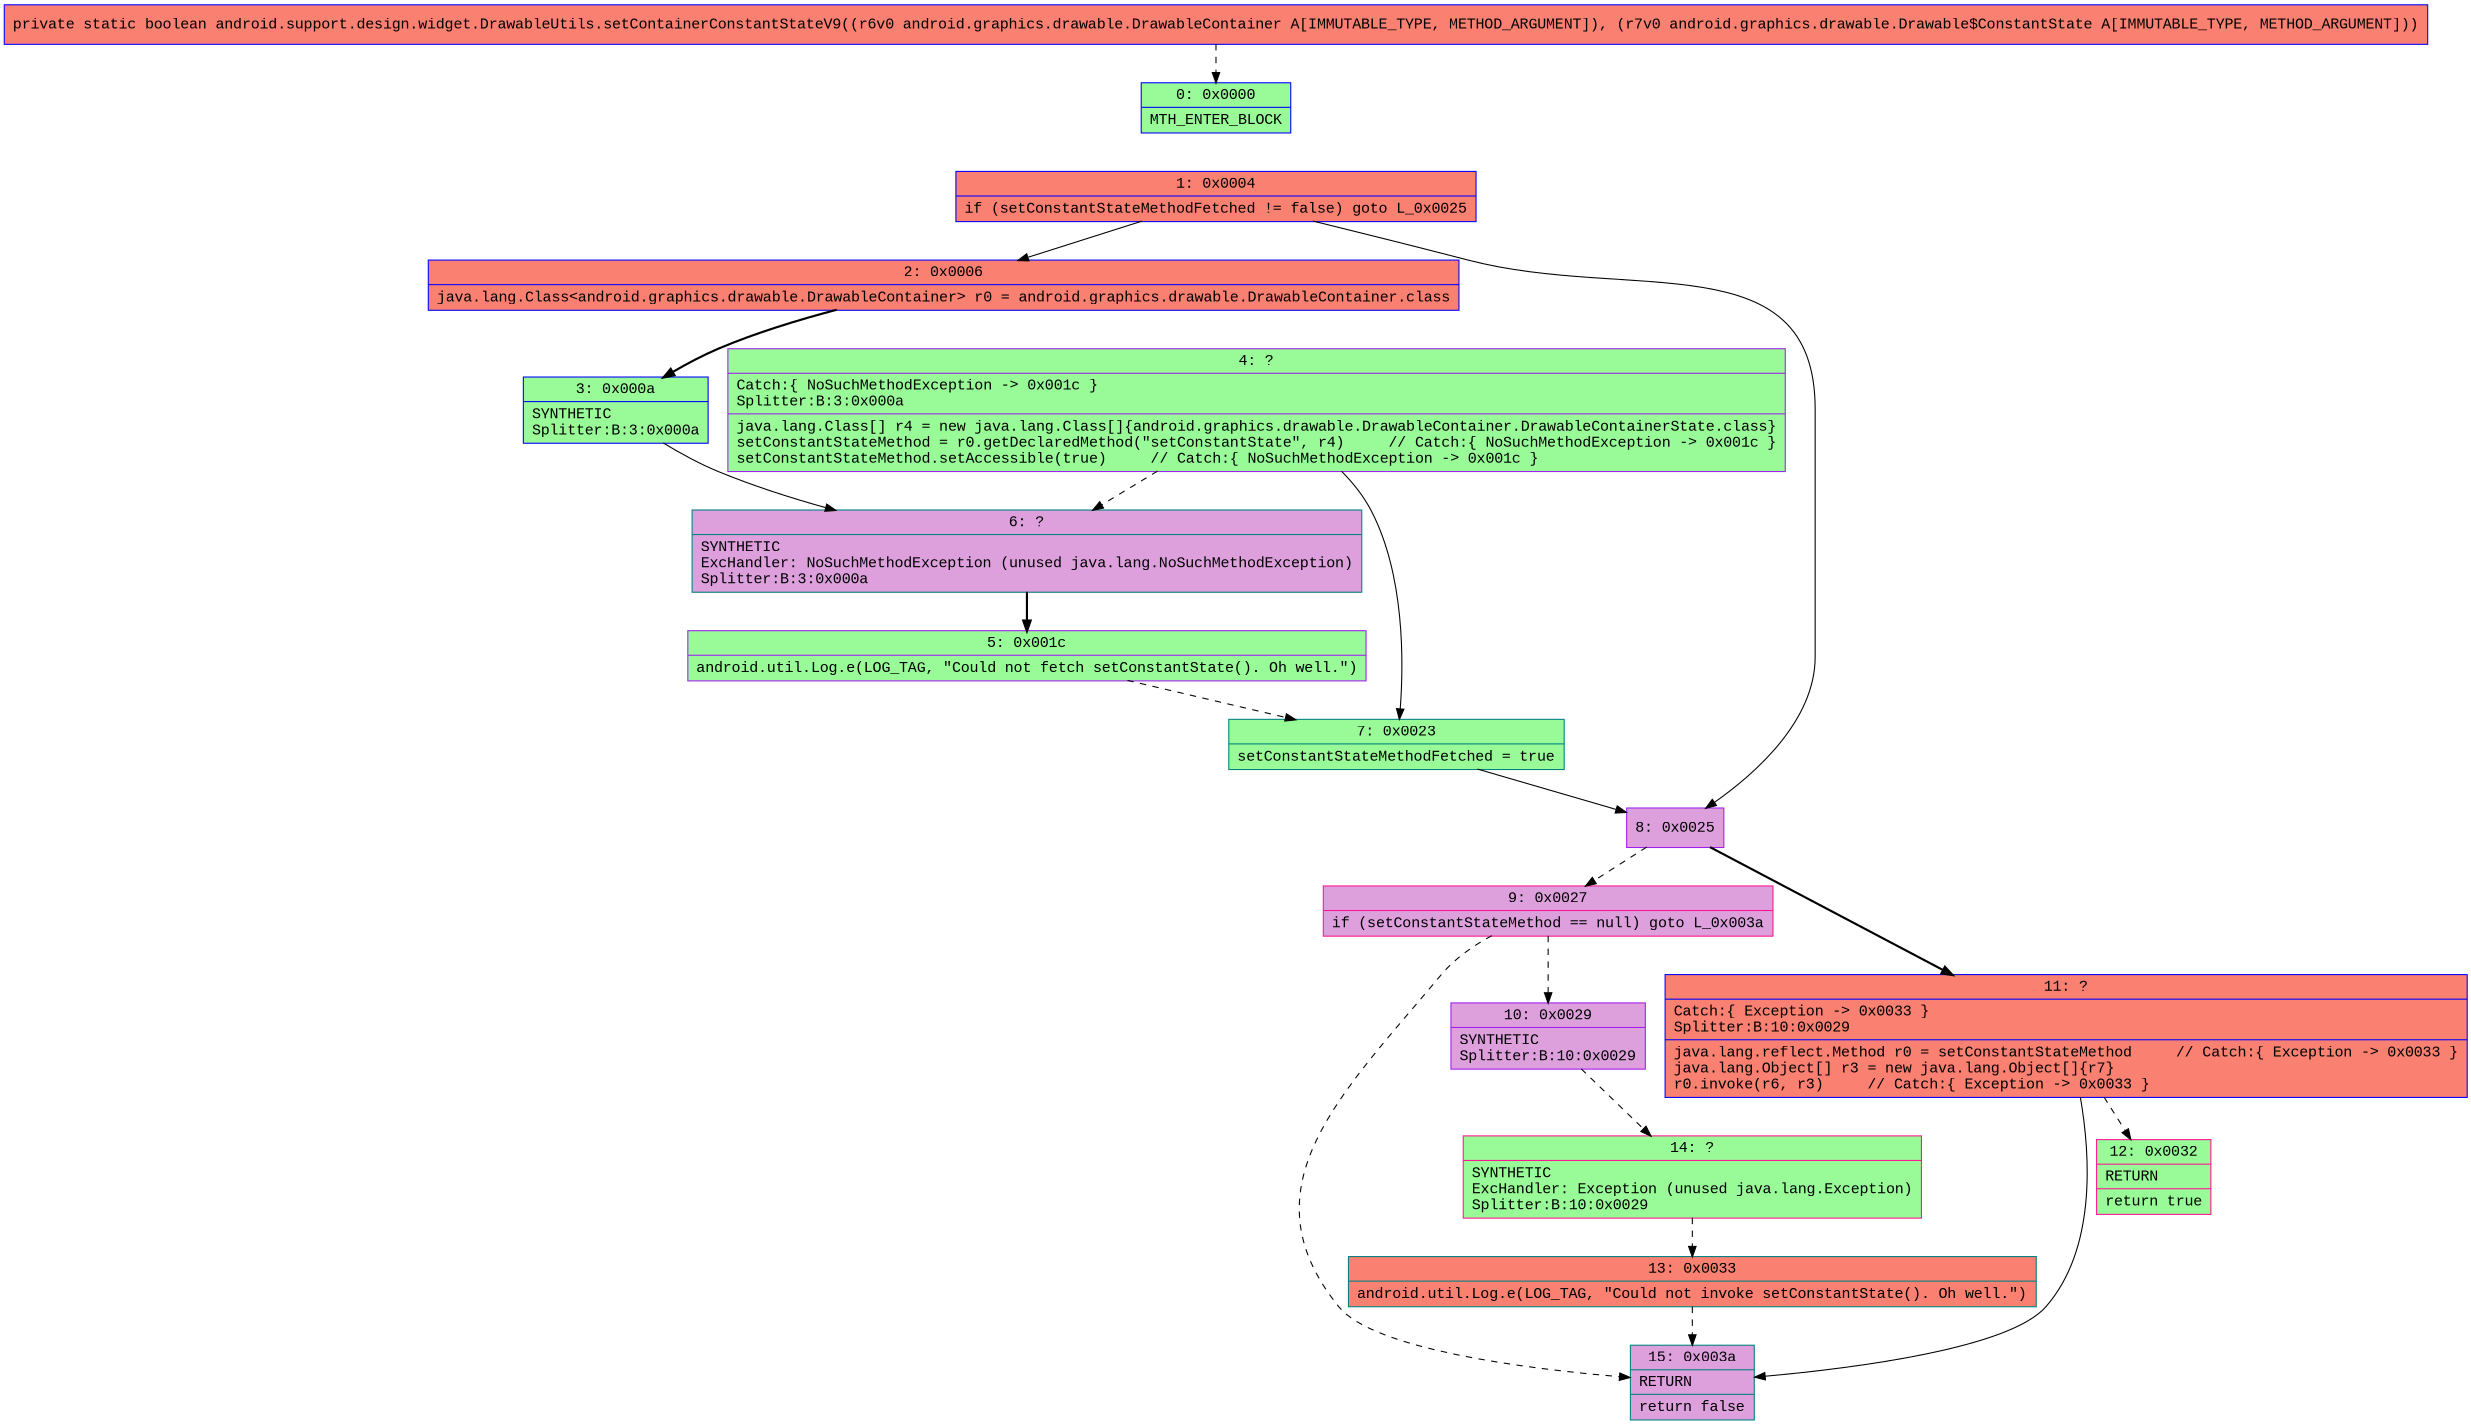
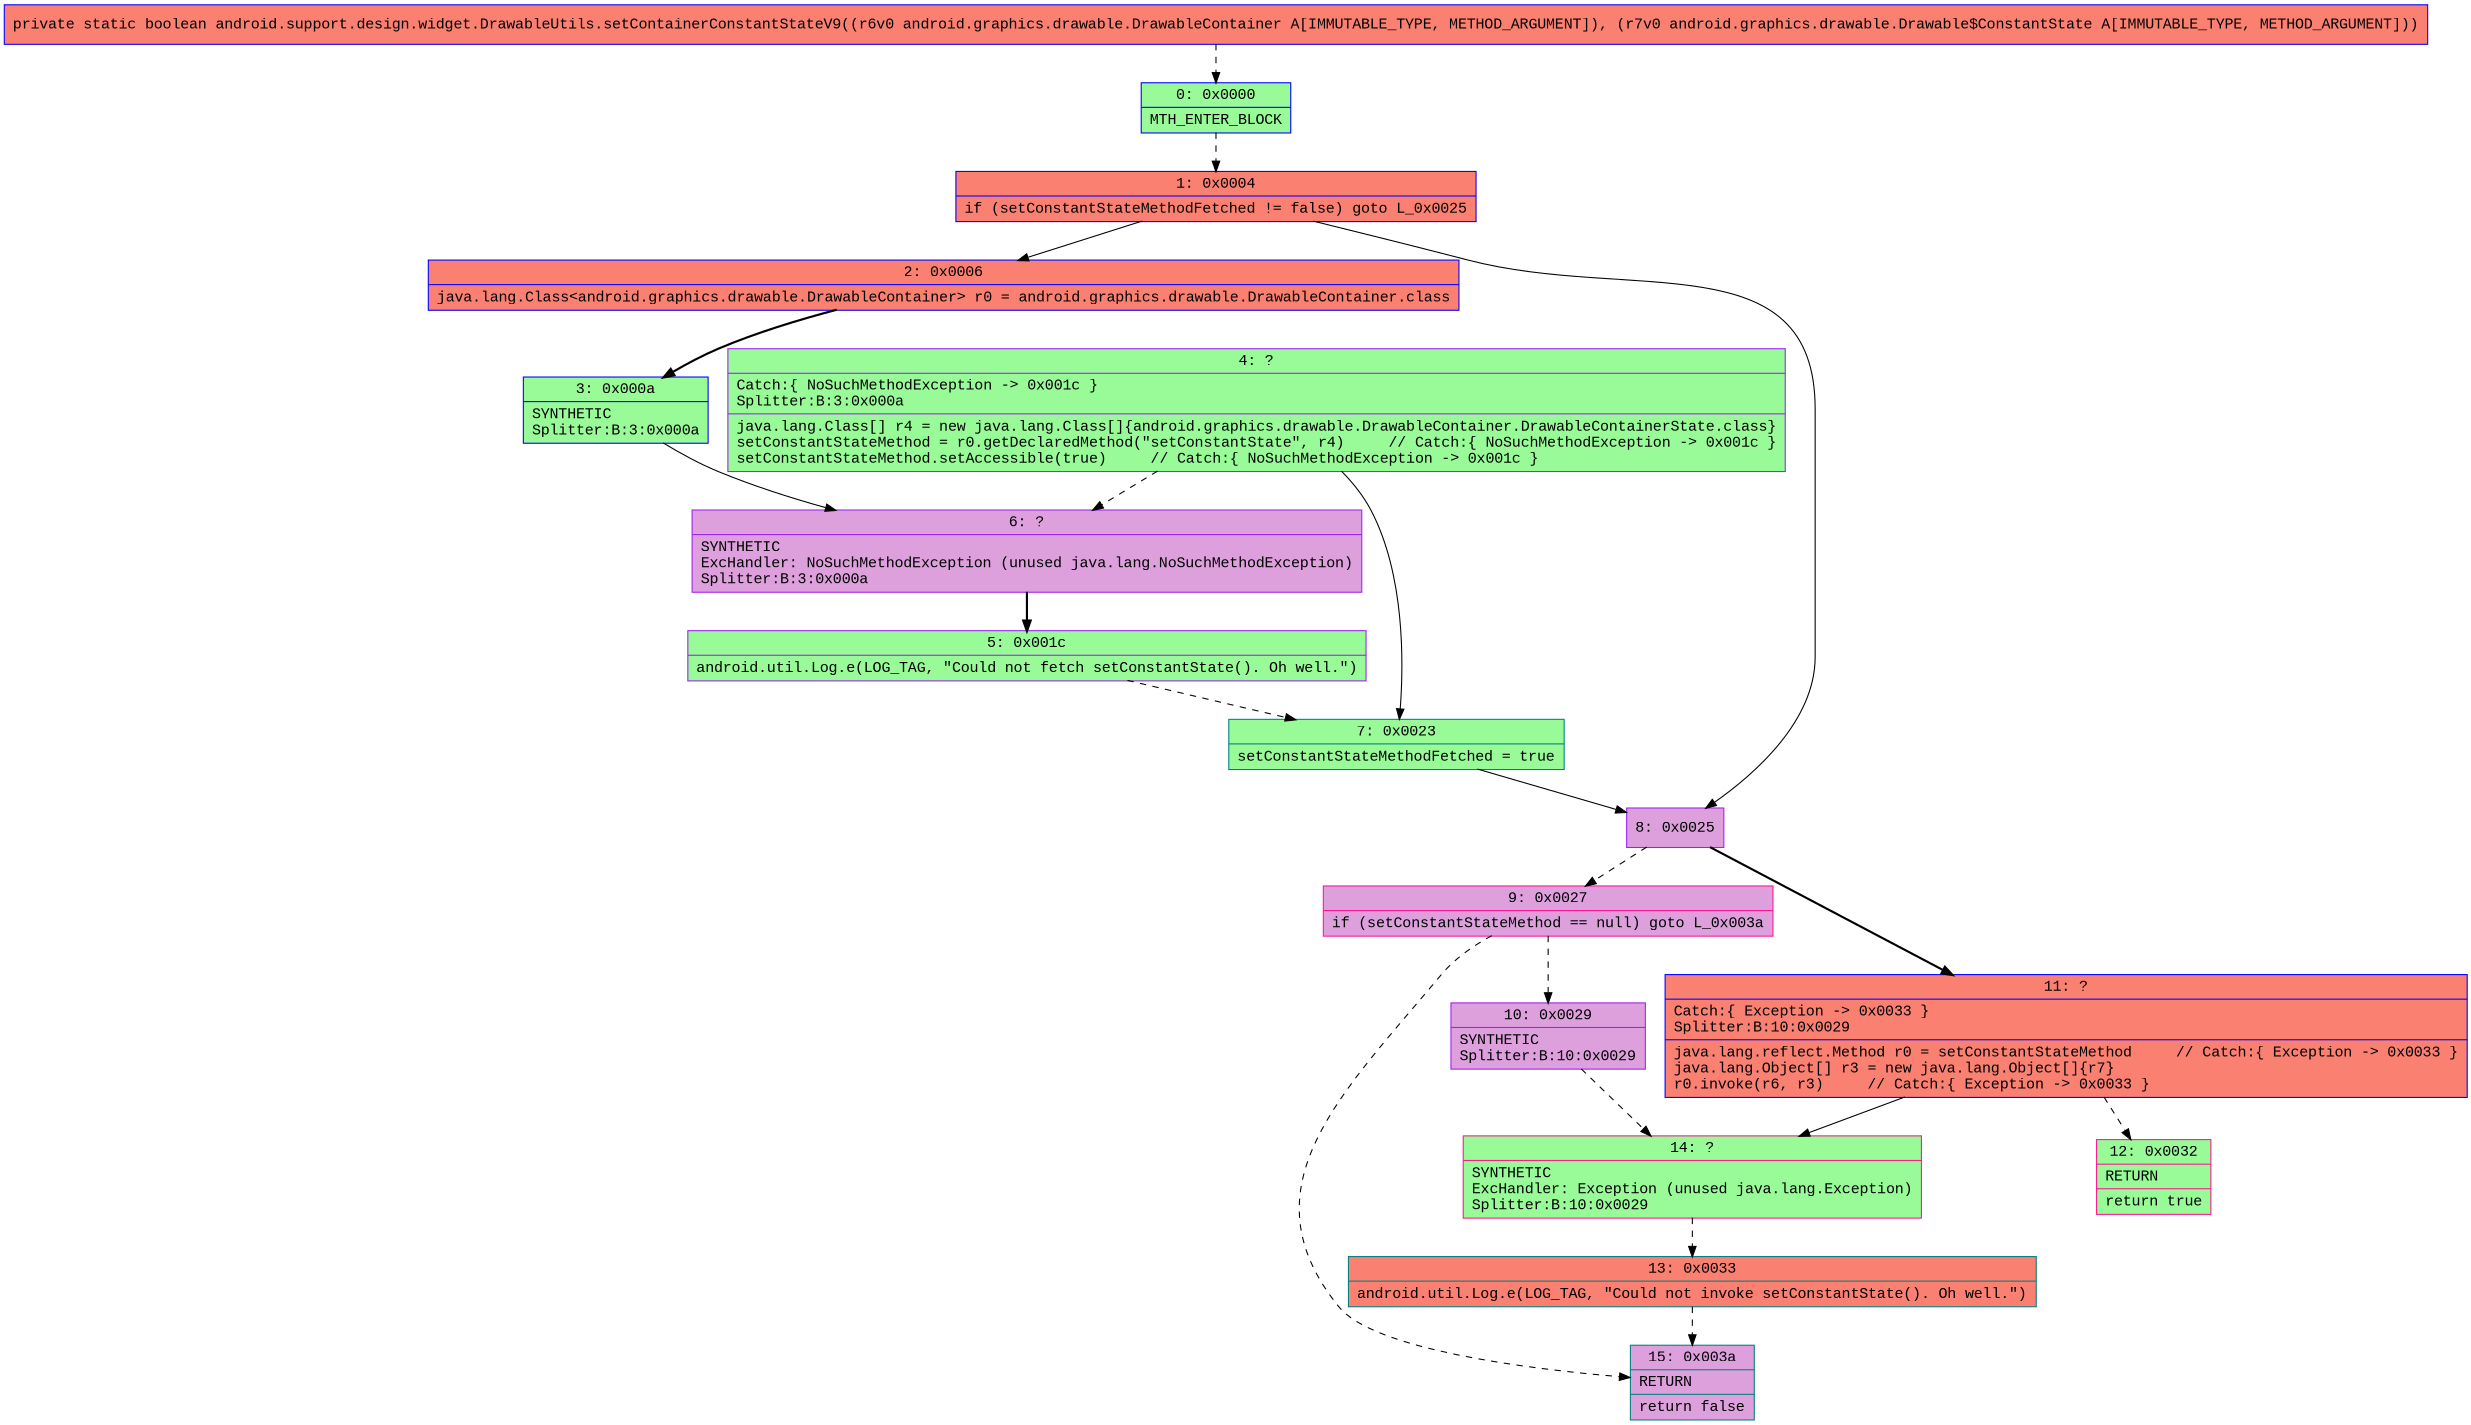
none -> (1216, 147)
(1027, 551) -> (1027, 551)
(2015, 1327) -> (1857, 1115)
